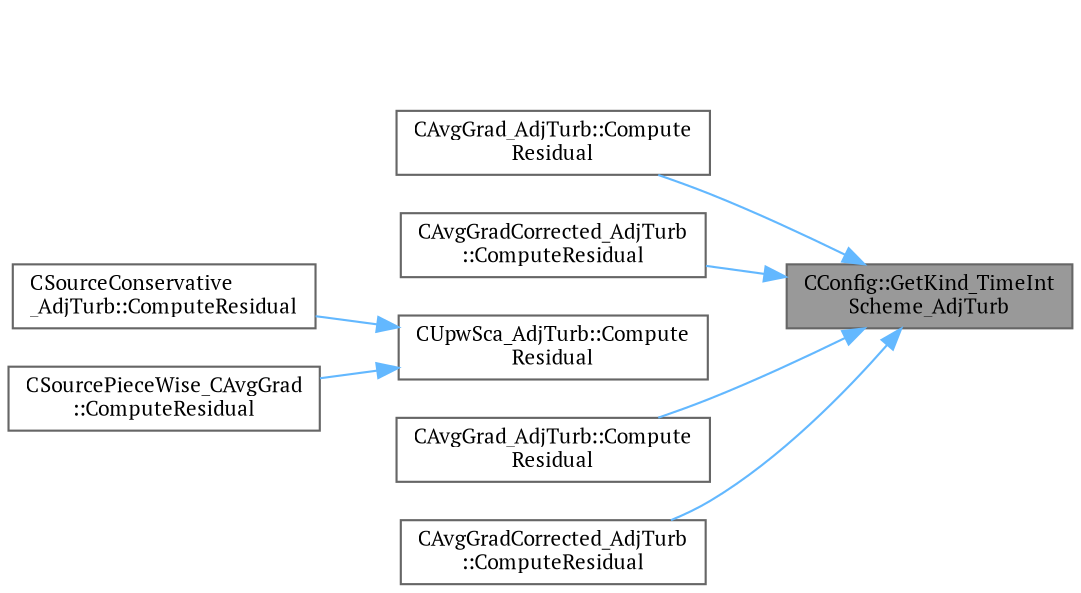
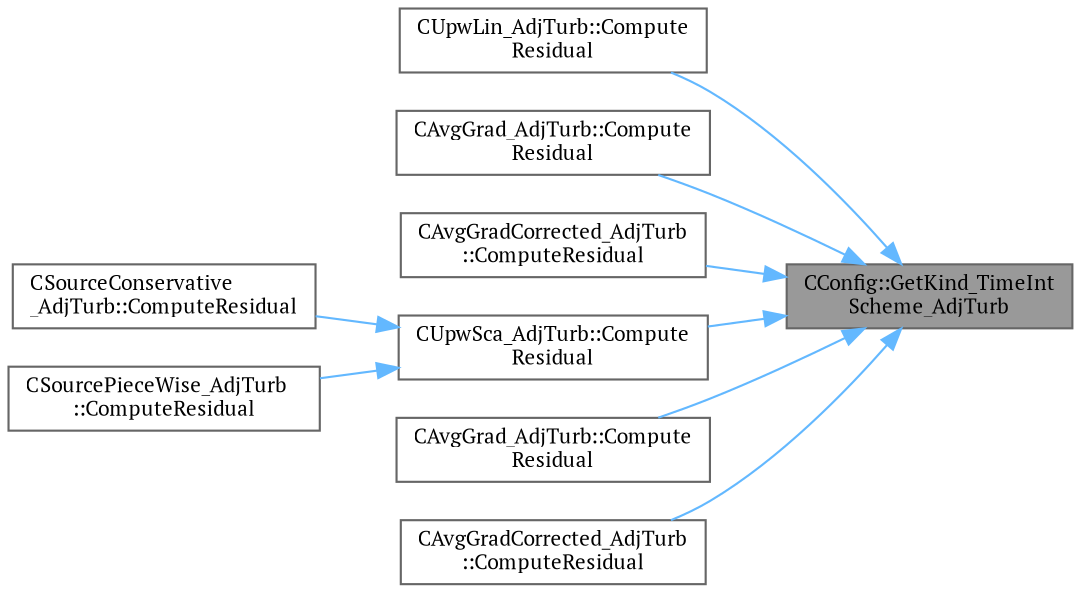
none -> (553, 41)
none -> (736, 323)
(164, 399) -> (164, 399)
